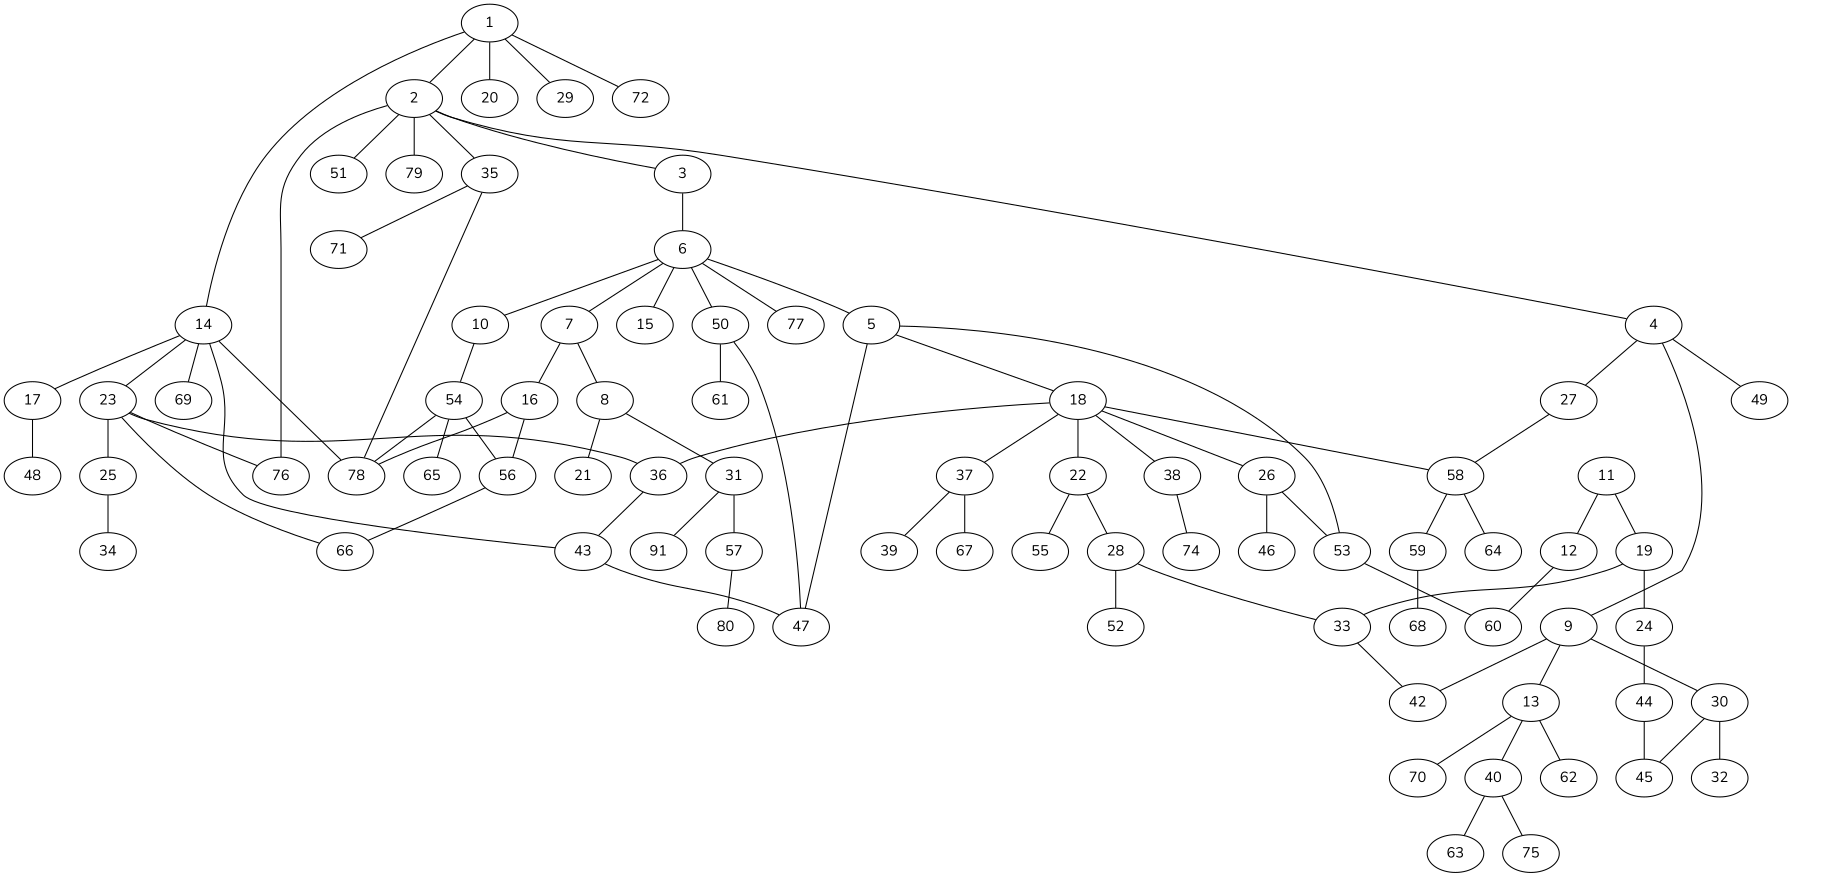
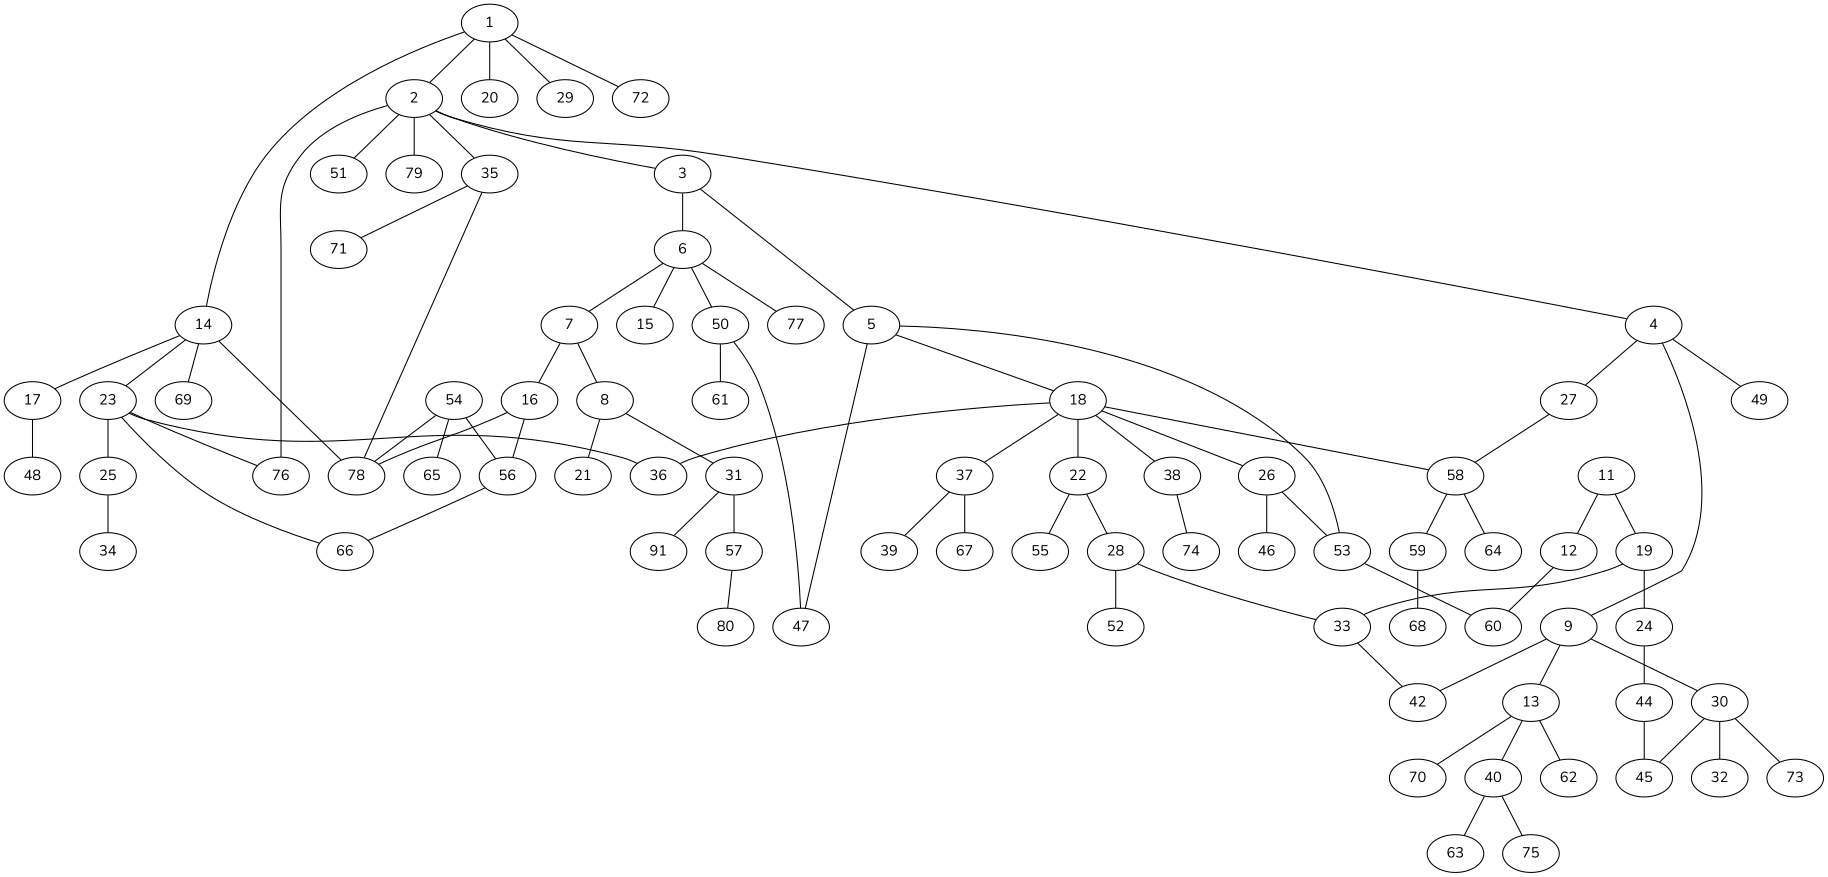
(779, 285) -> (777, 250)
(480, 325) -> none
(583, 552) -> none
none -> (1795, 778)
